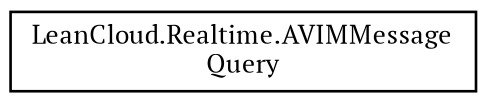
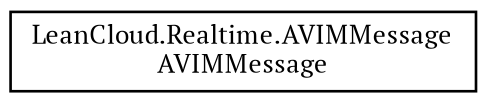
(243, 52) -> (243, 52)
